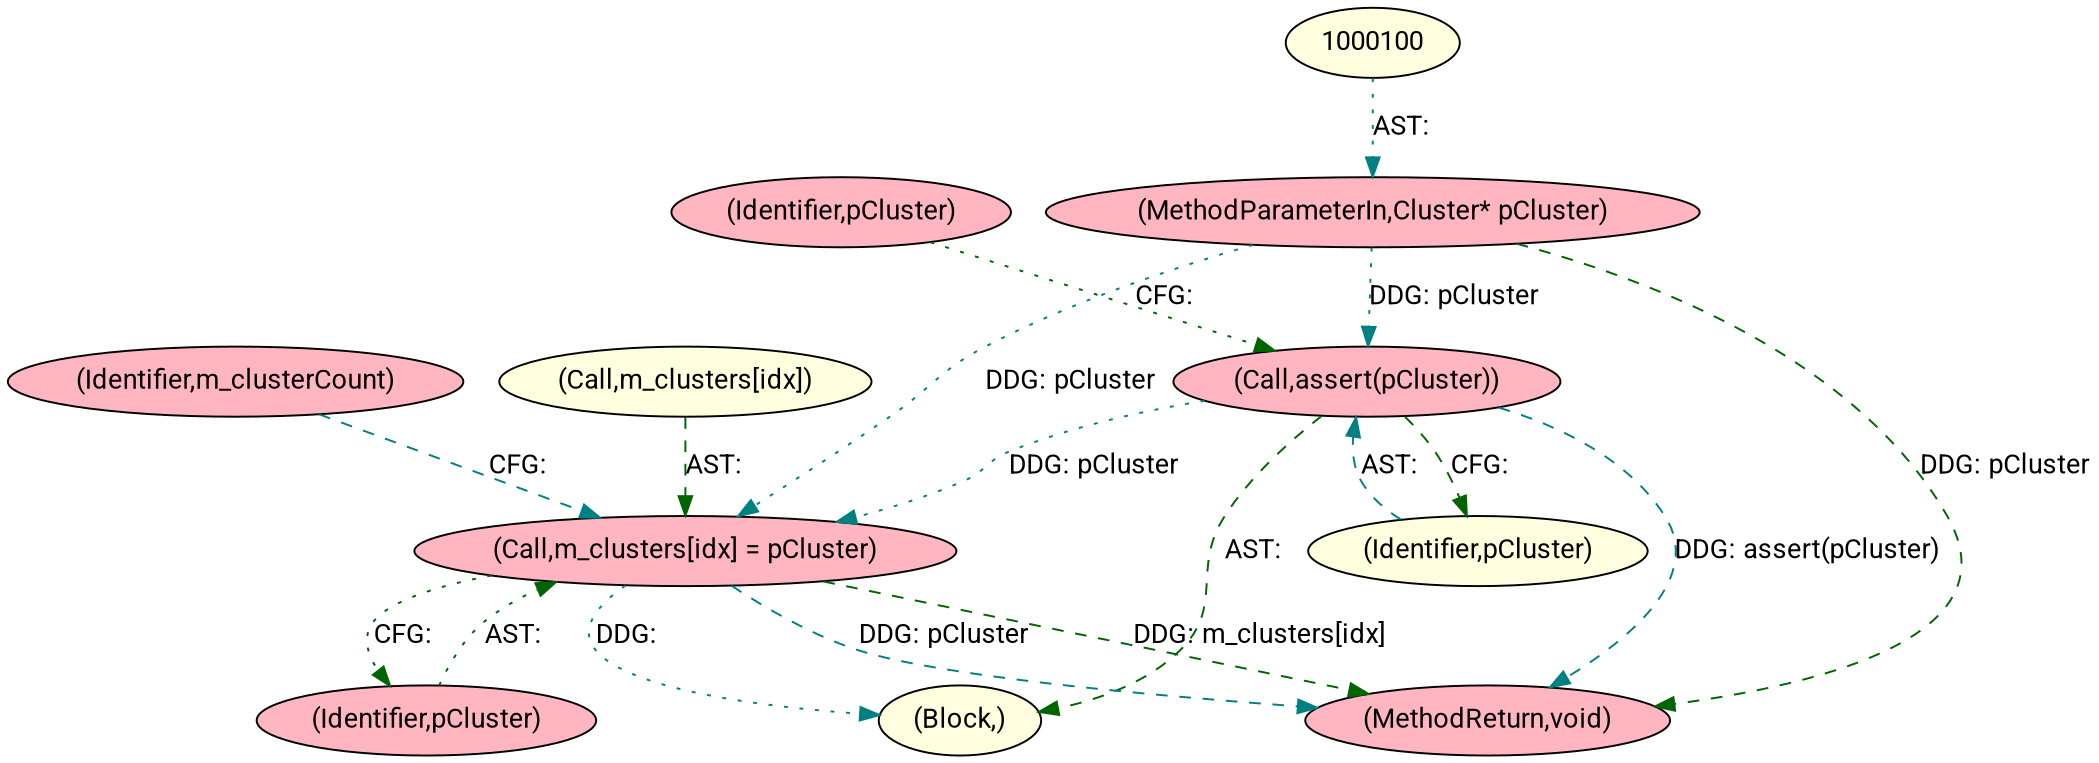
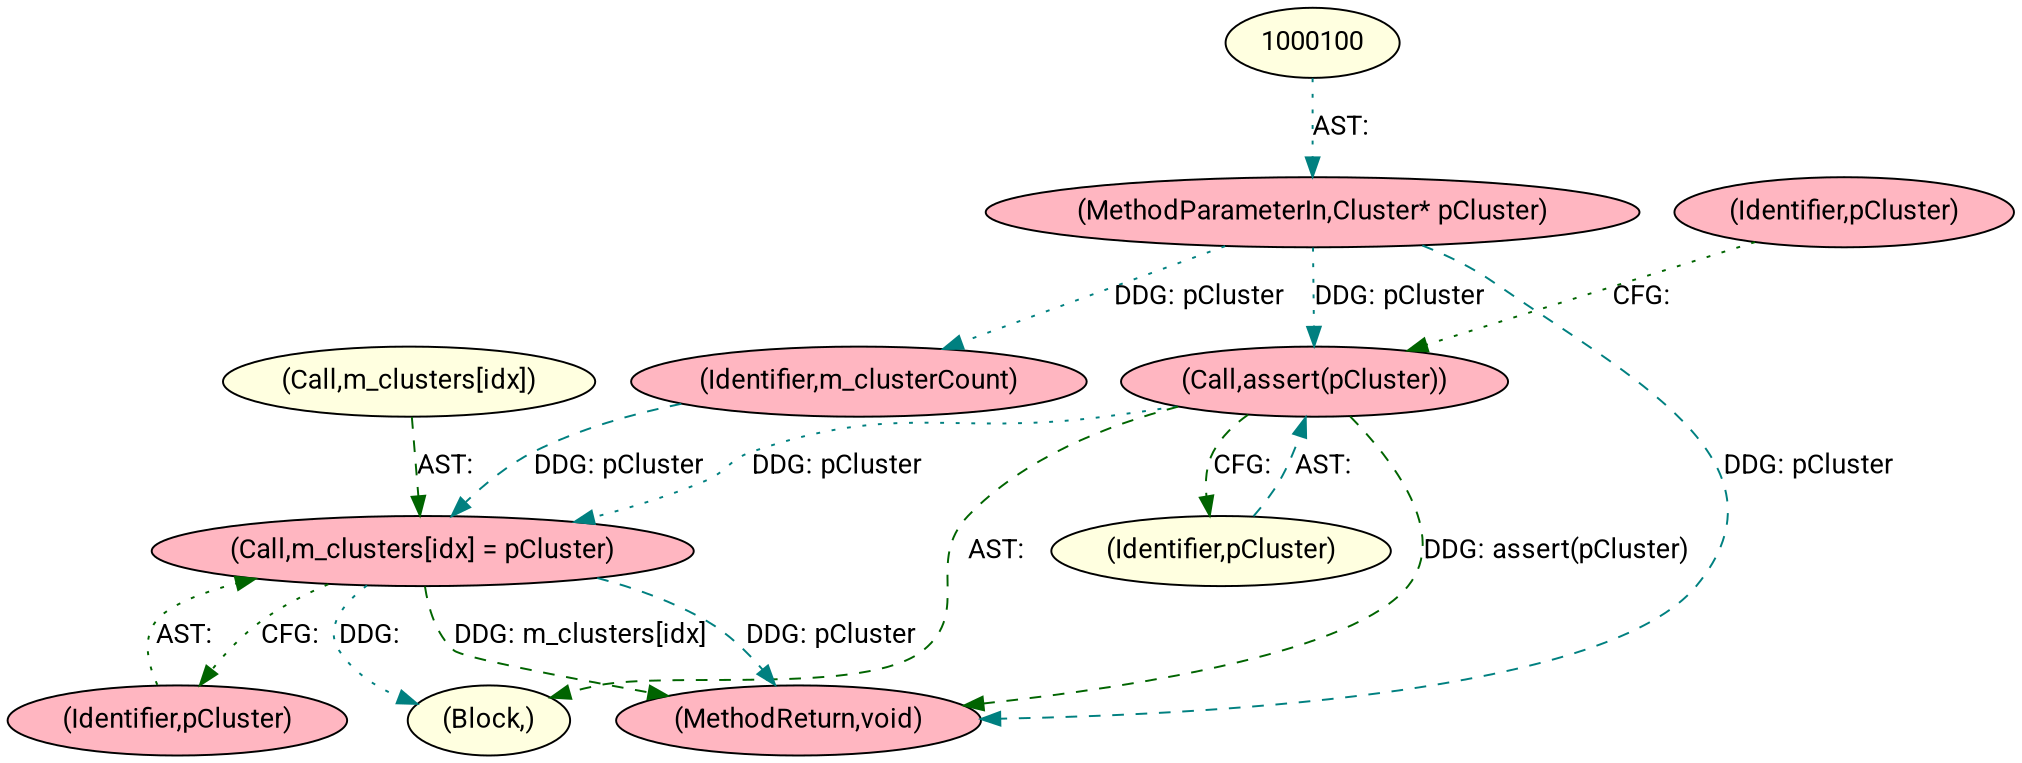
(988, 345) -> (1093, 294)
(1909, 462) -> (1603, 642)
(522, 466) -> (619, 466)
(1666, 520) -> (1299, 645)
